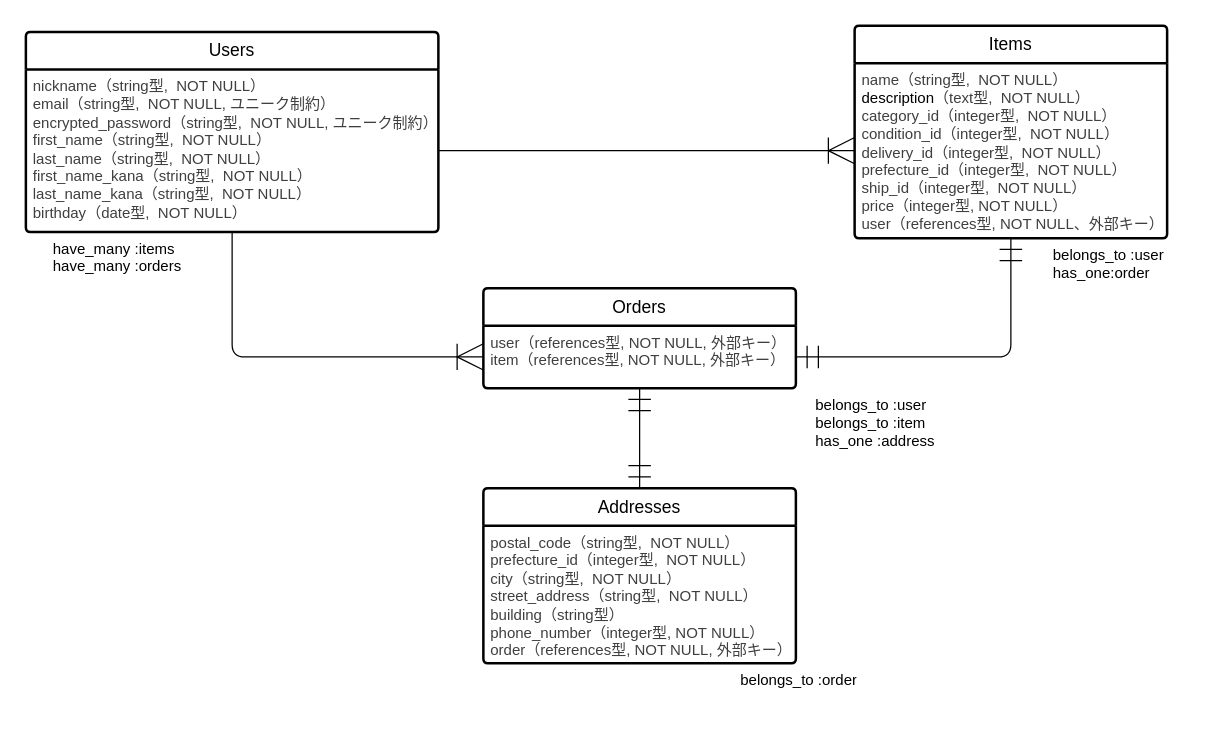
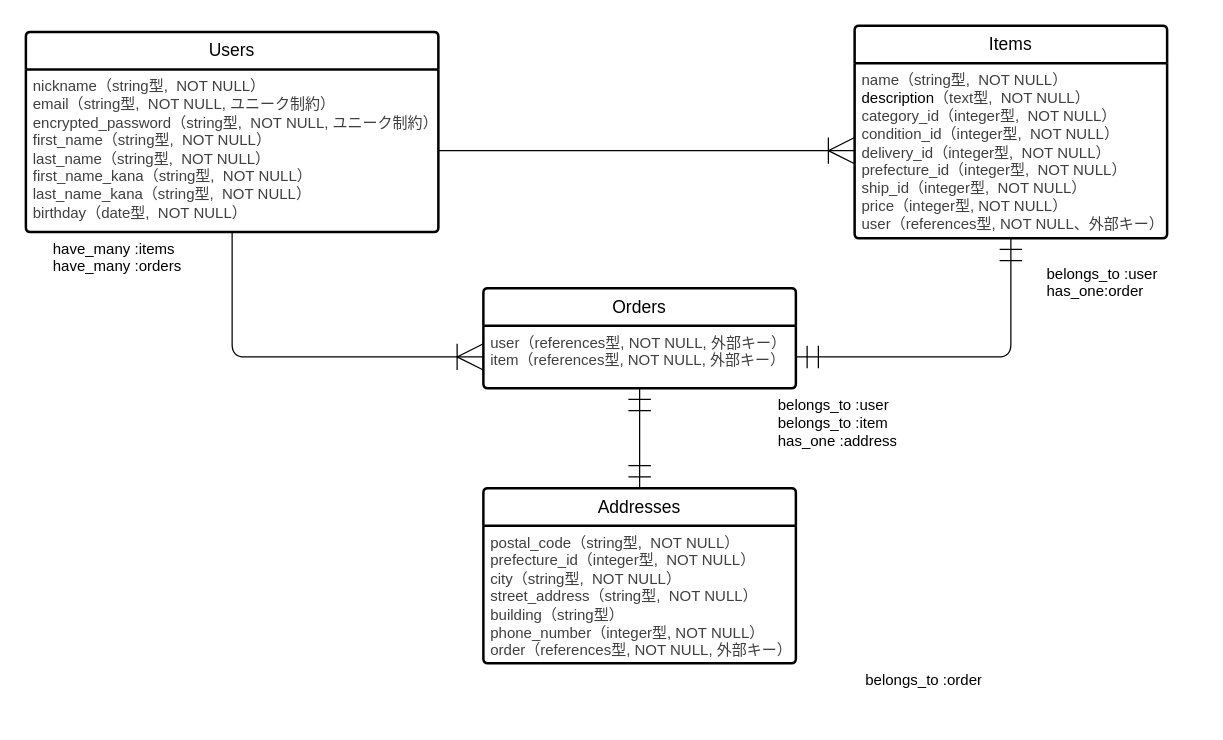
(1121, 263) -> (1114, 282)
(883, 426) -> (846, 426)
(808, 688) -> (933, 688)
